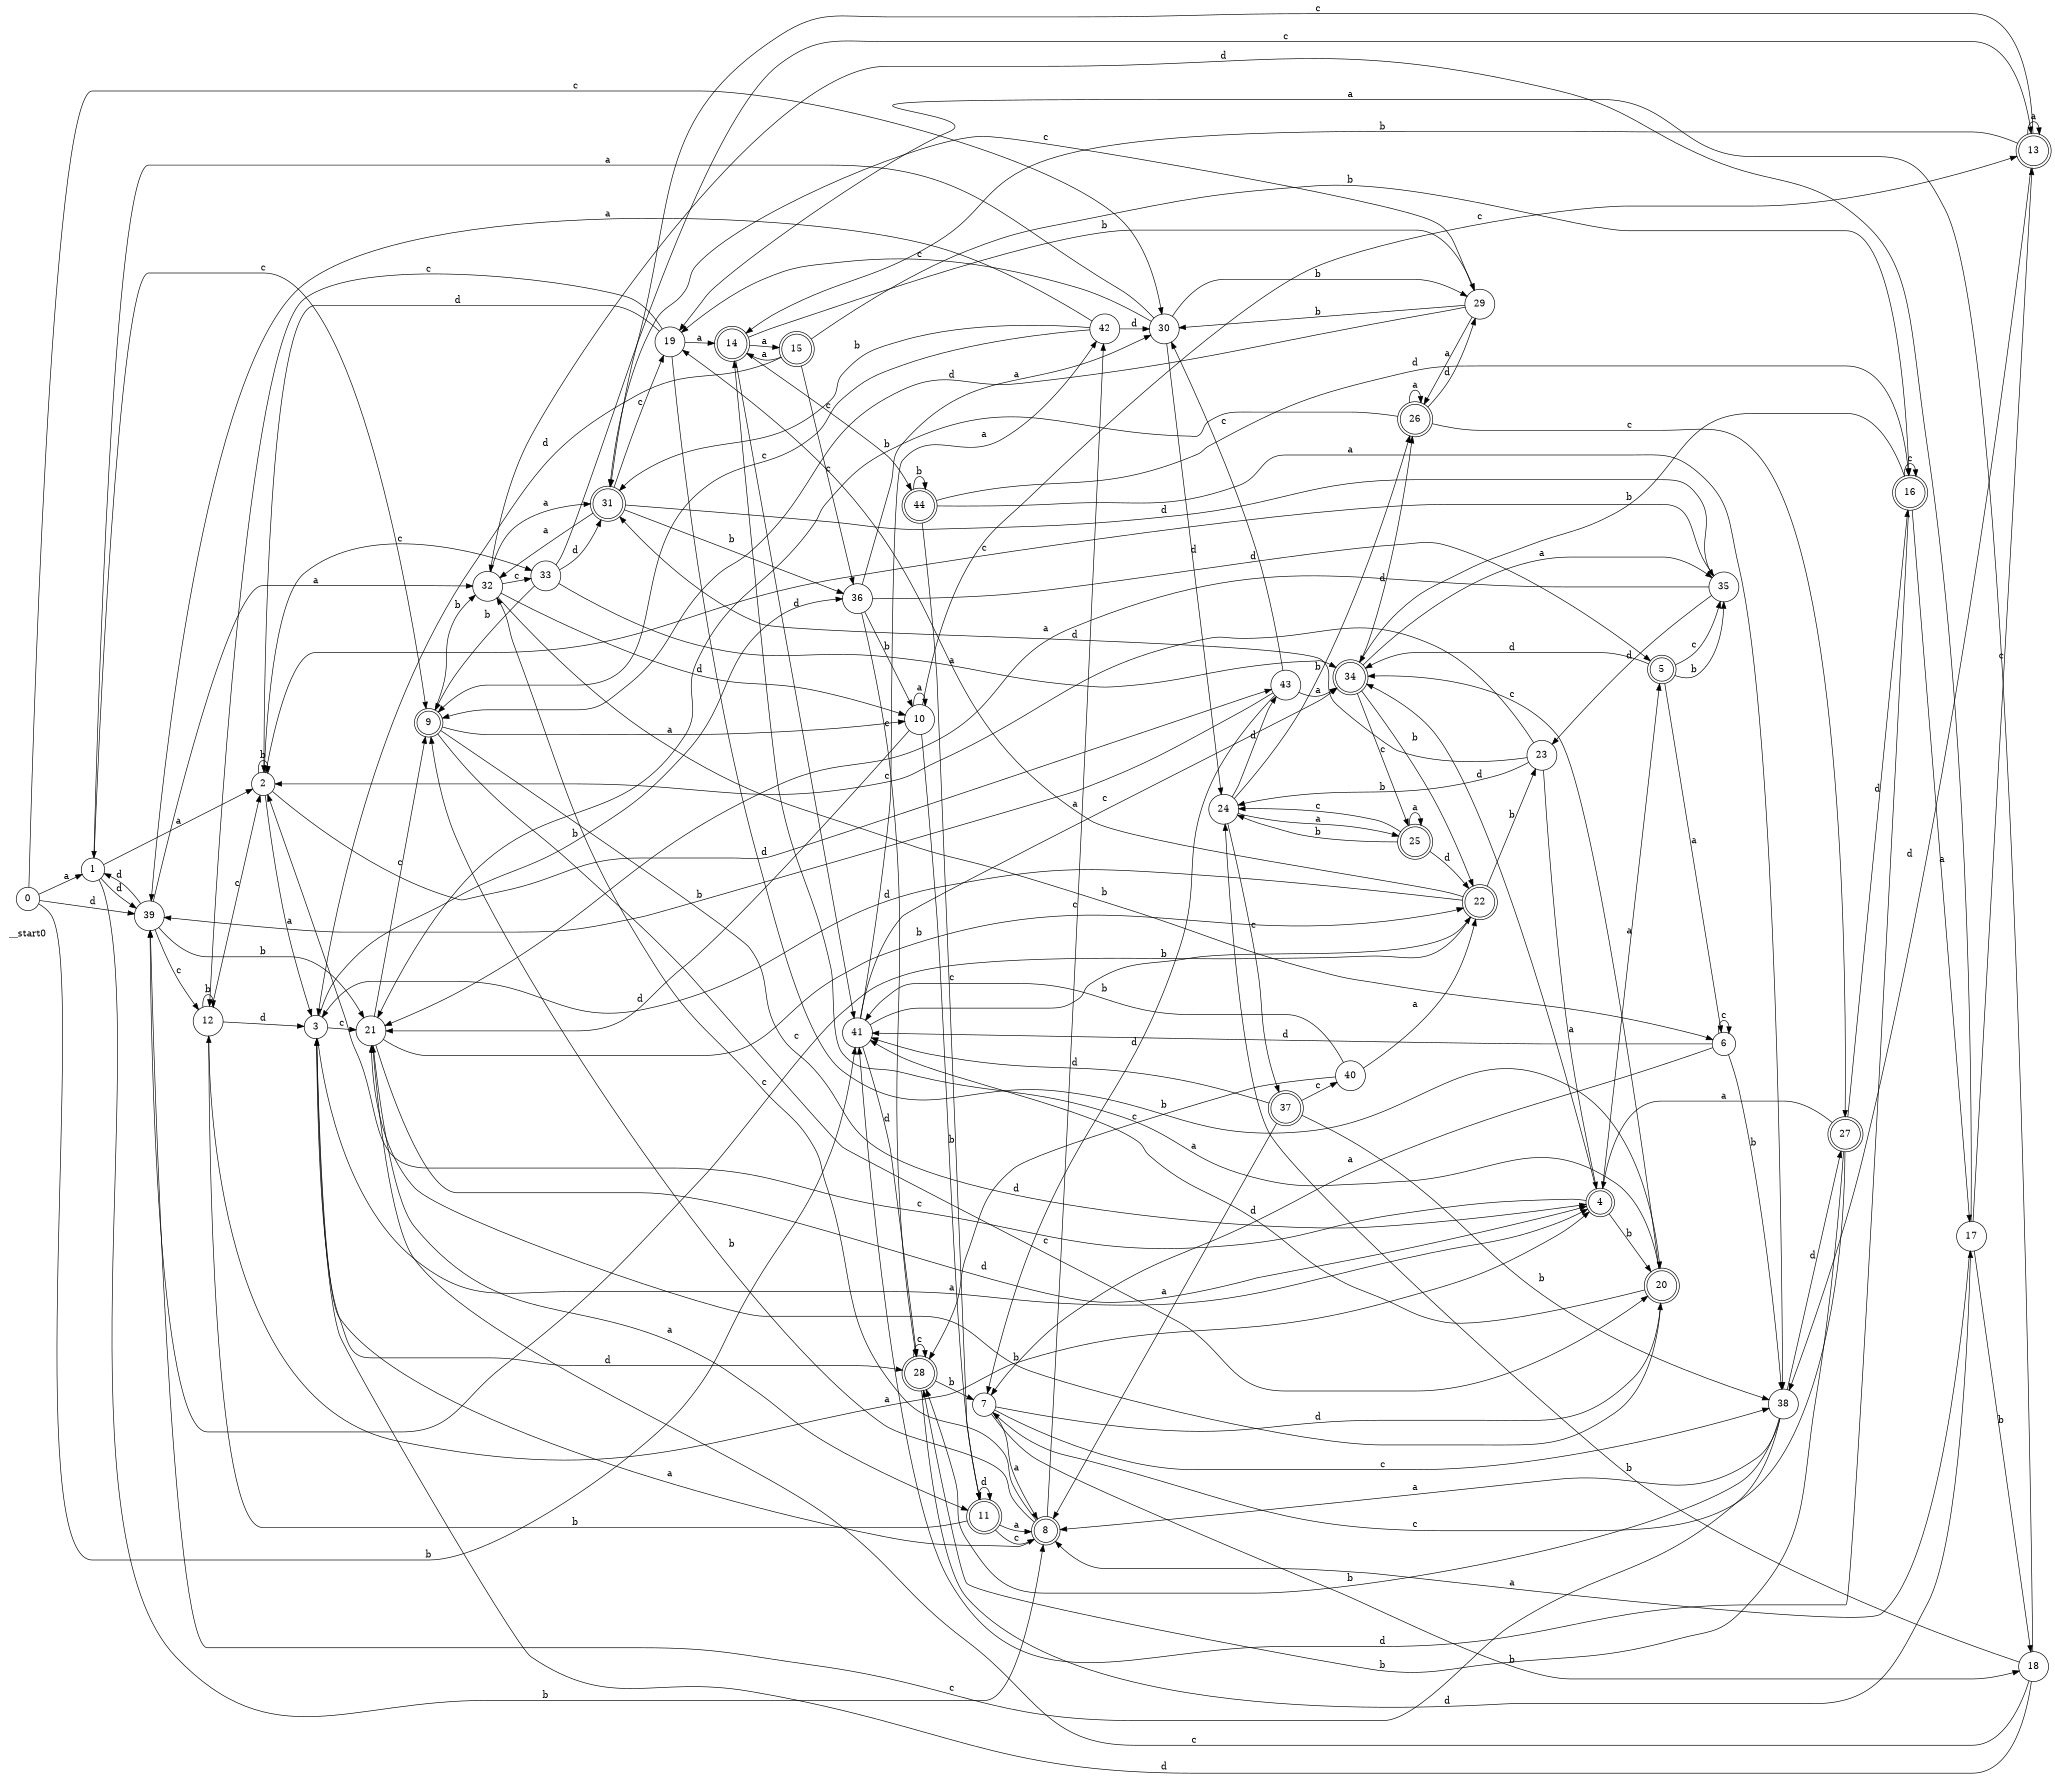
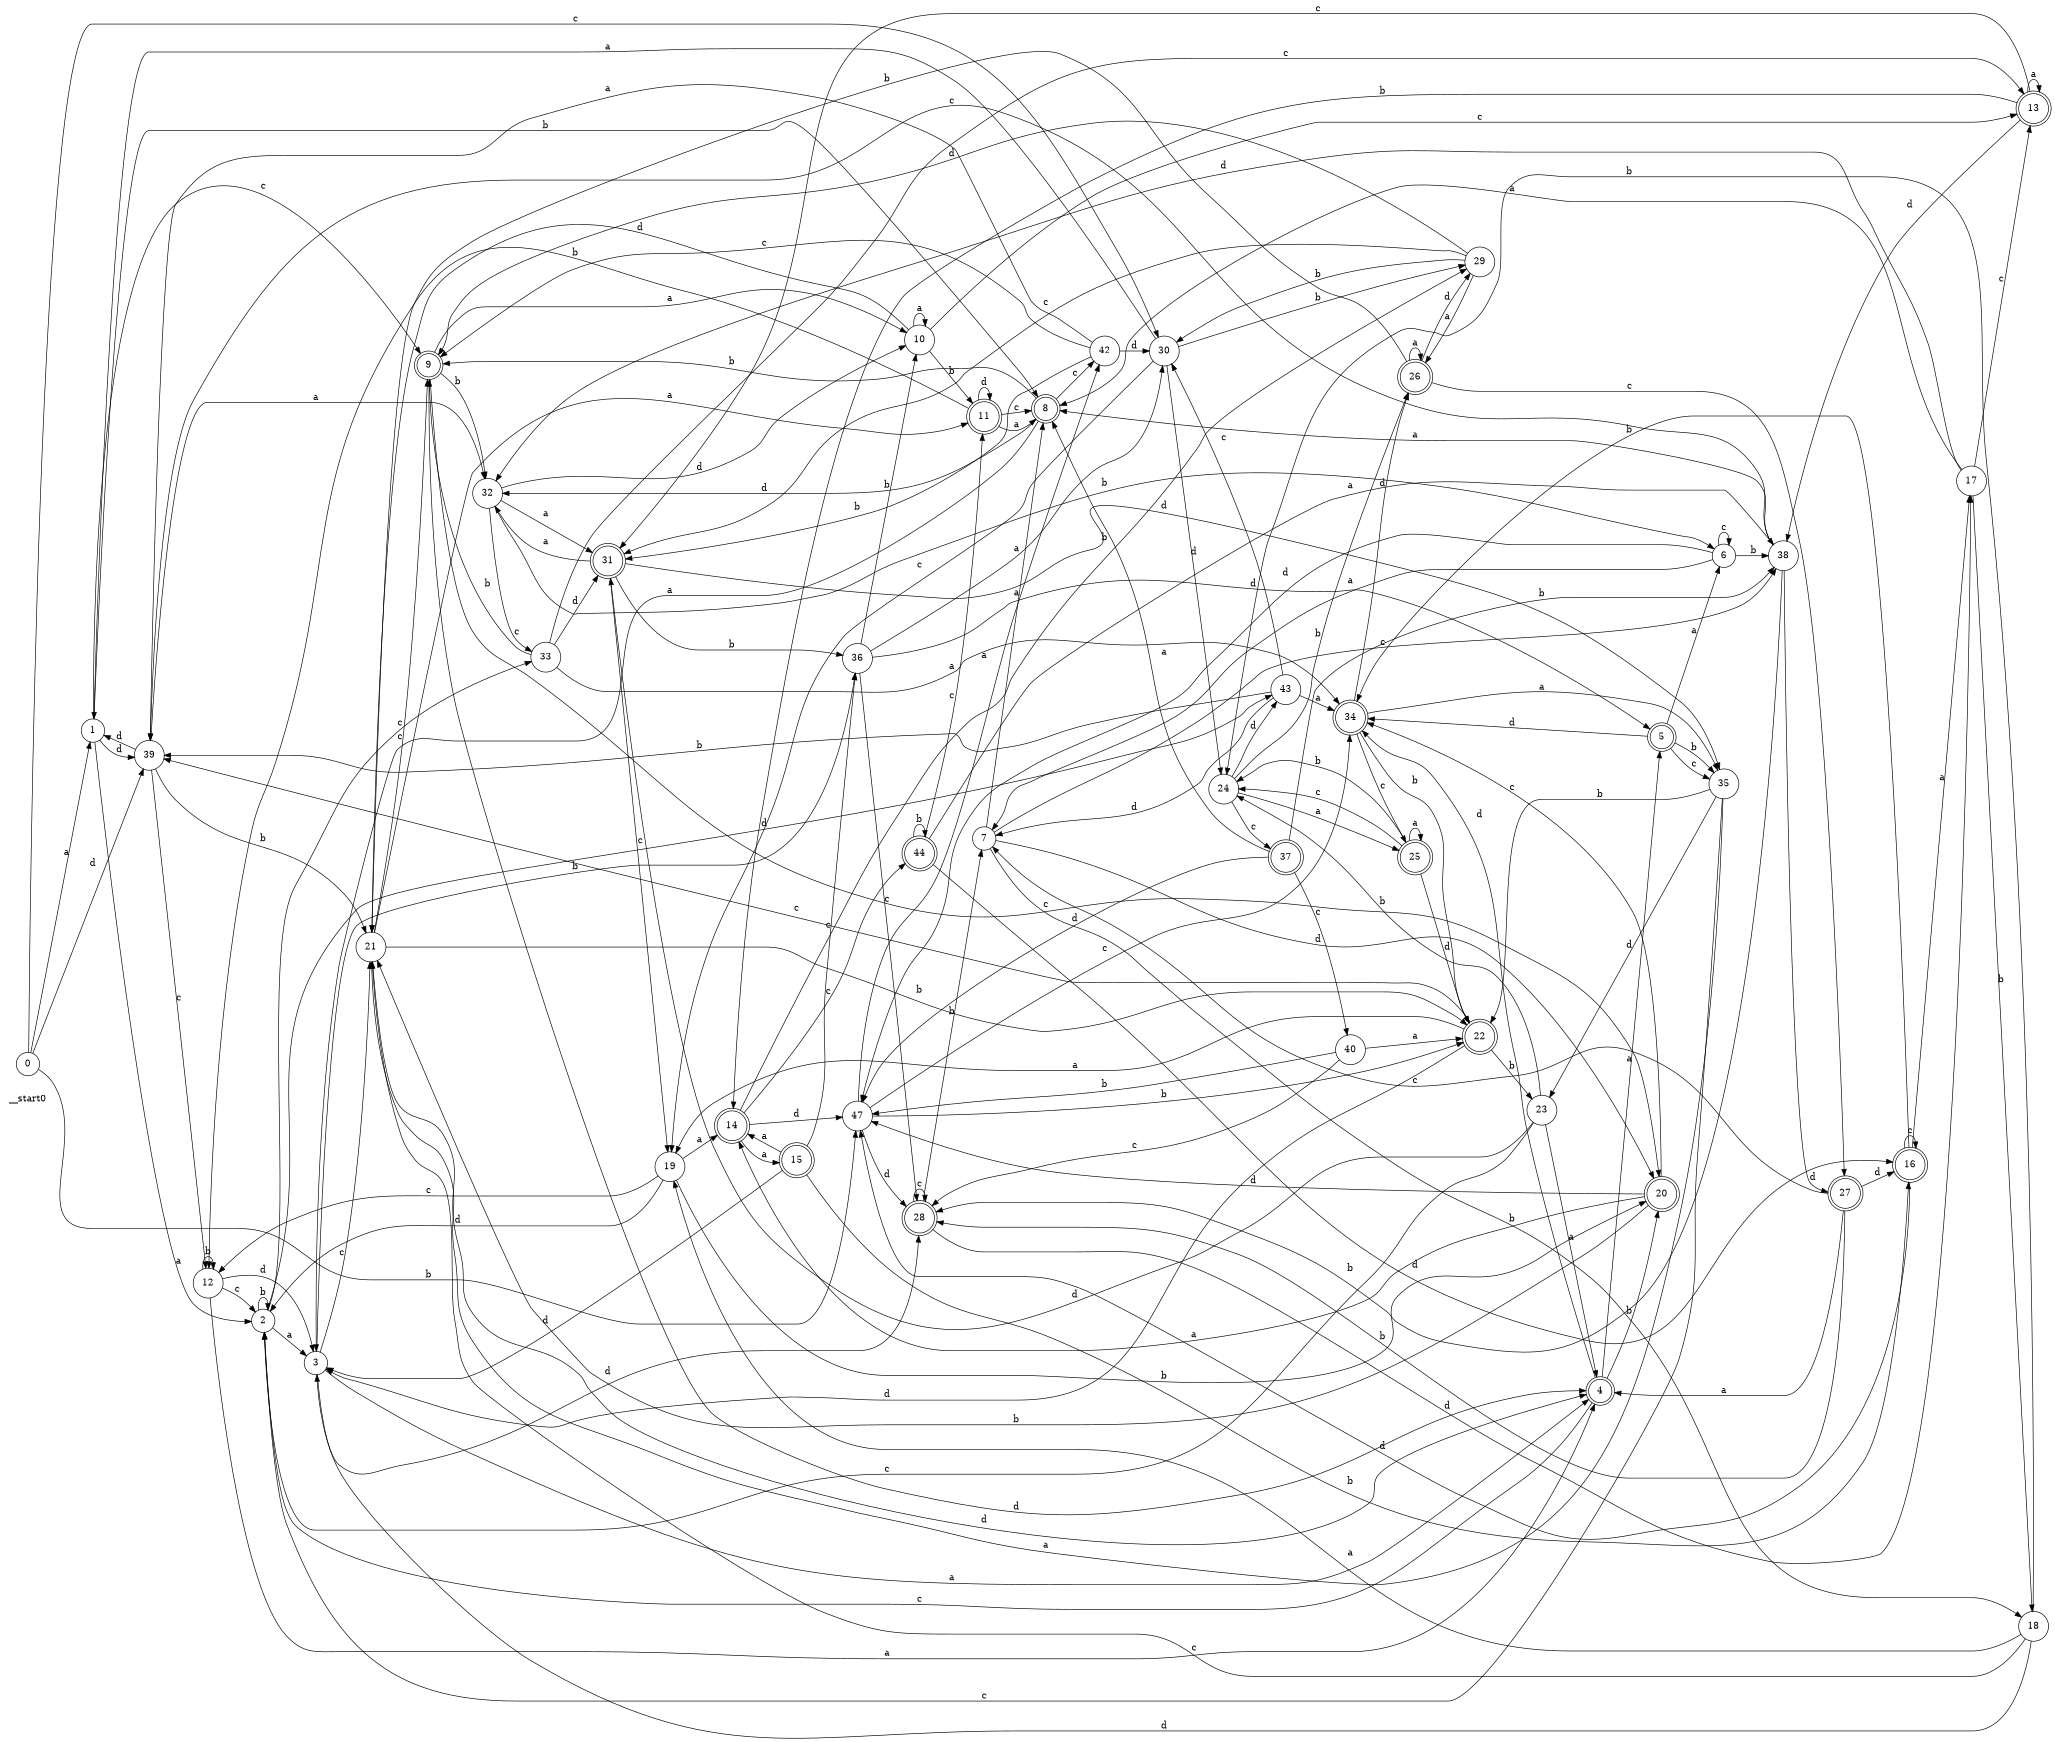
none -> (1520, 819)
(857, 1033) -> (857, 1116)
(764, 1083) -> (764, 488)
